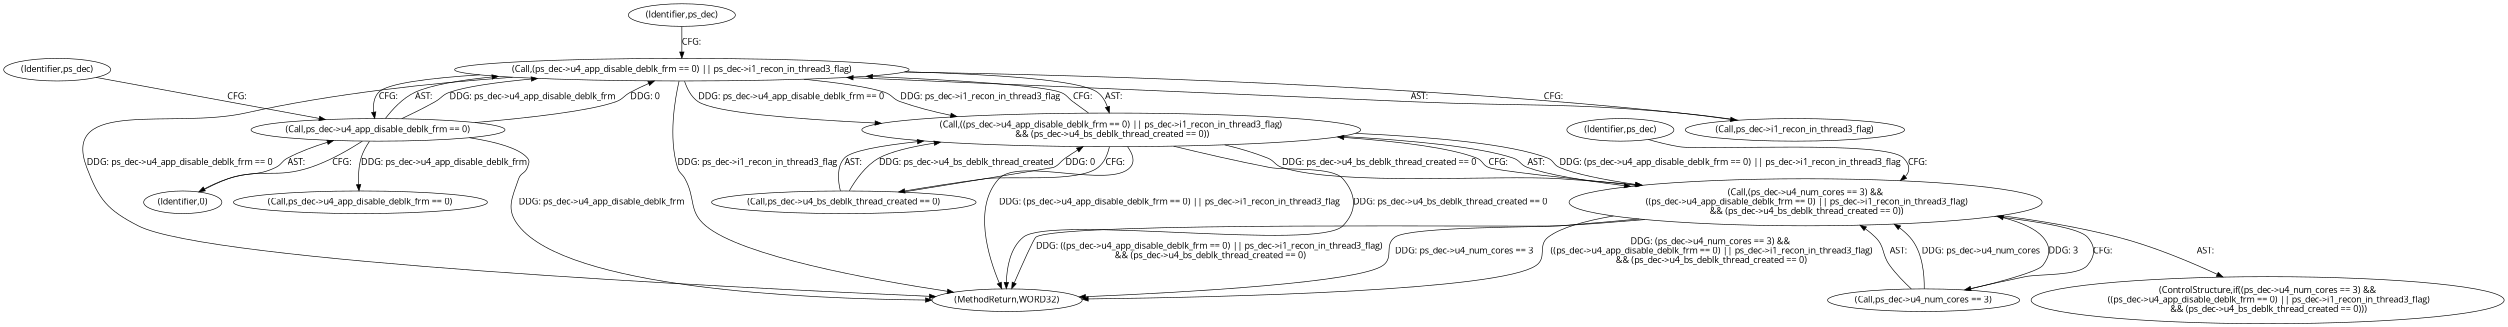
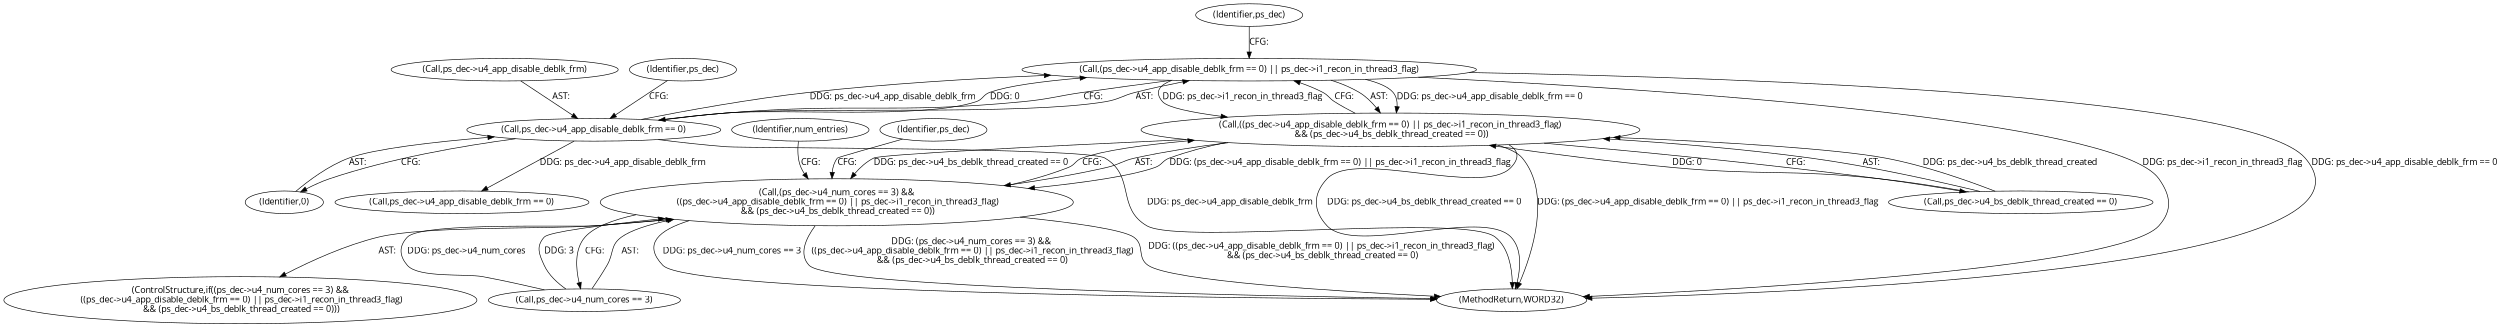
none -> (505, 70)
none -> (800, 130)
(1795, 130) -> none
